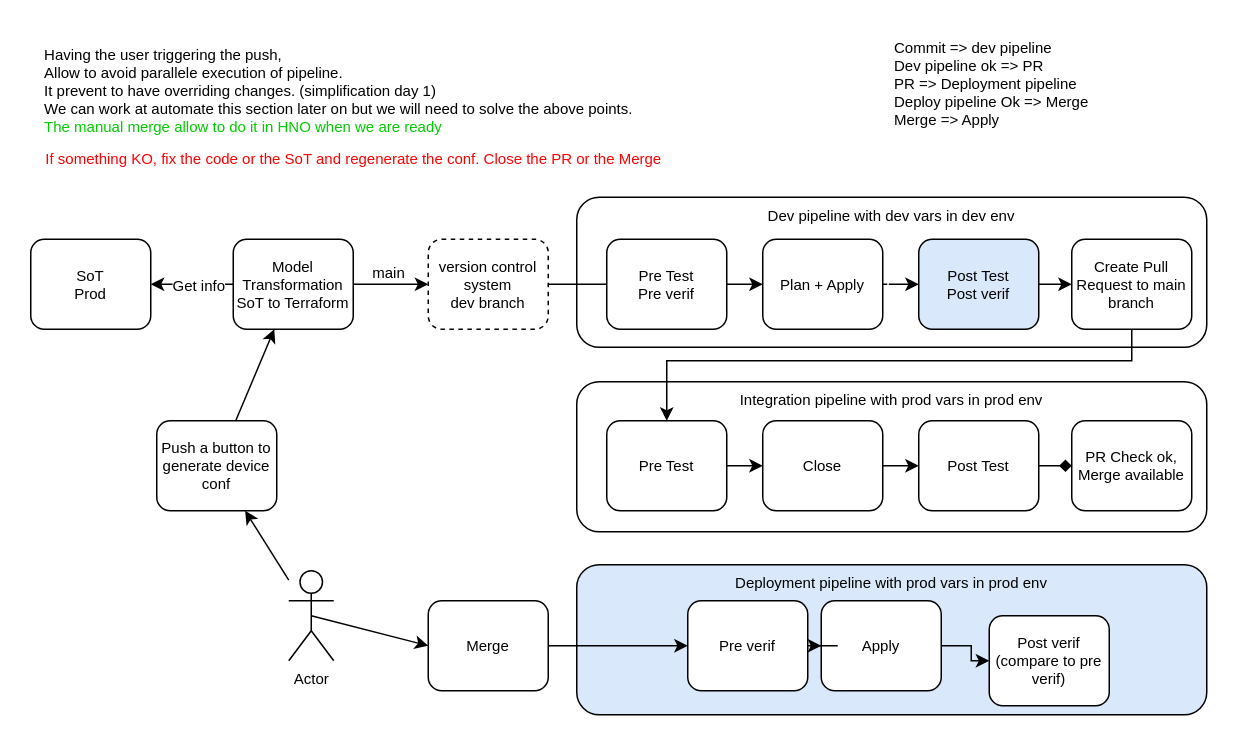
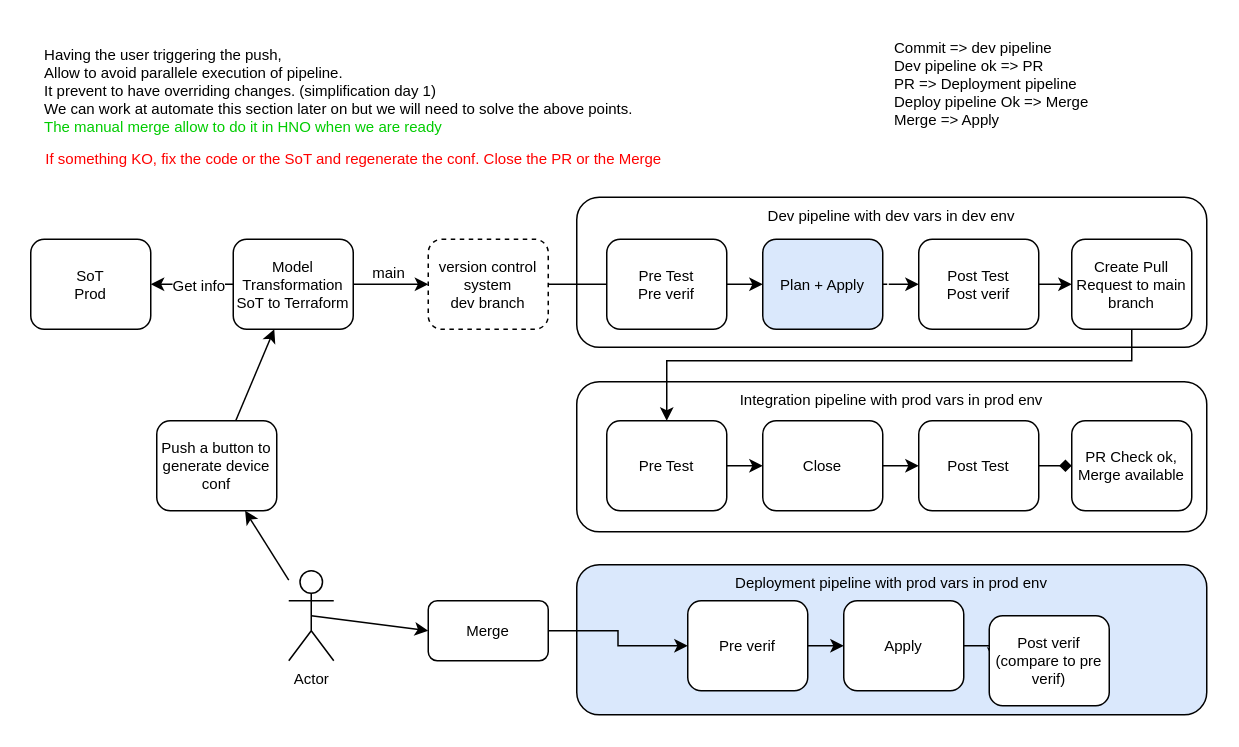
(823, 284) -> (823, 284)
(979, 284) -> (979, 284)
(488, 646) -> (488, 631)
(881, 646) -> (904, 646)
